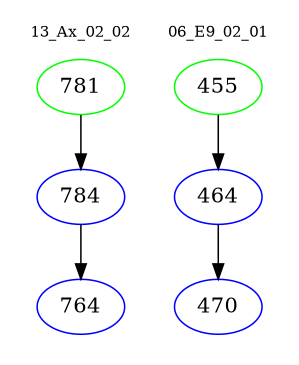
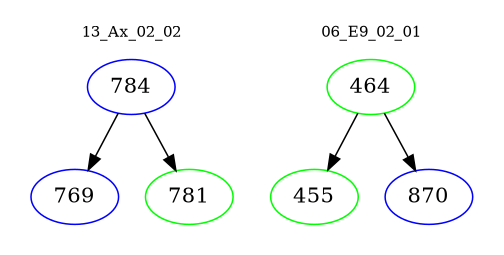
(81, 134) -> (157, 135)
(218, 134) -> (346, 135)
(218, 197) -> (371, 87)
(81, 307) -> (75, 197)
(218, 307) -> (429, 197)
